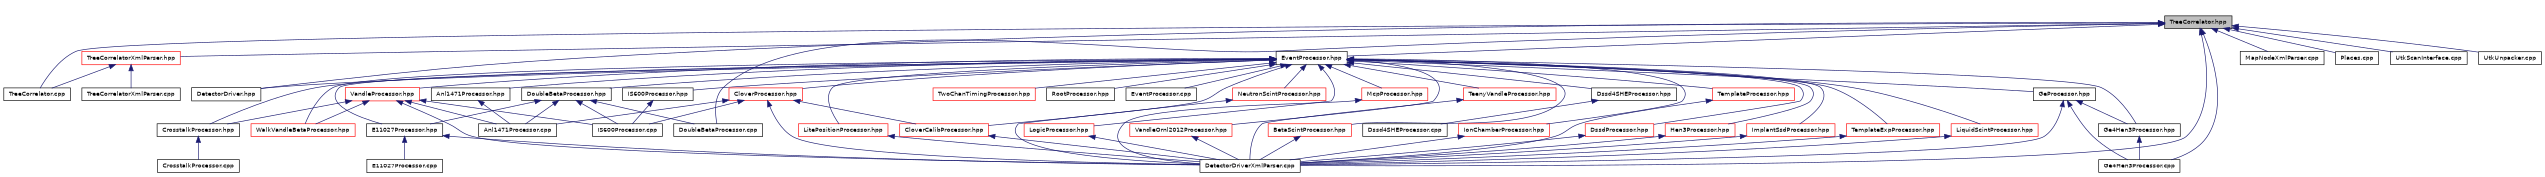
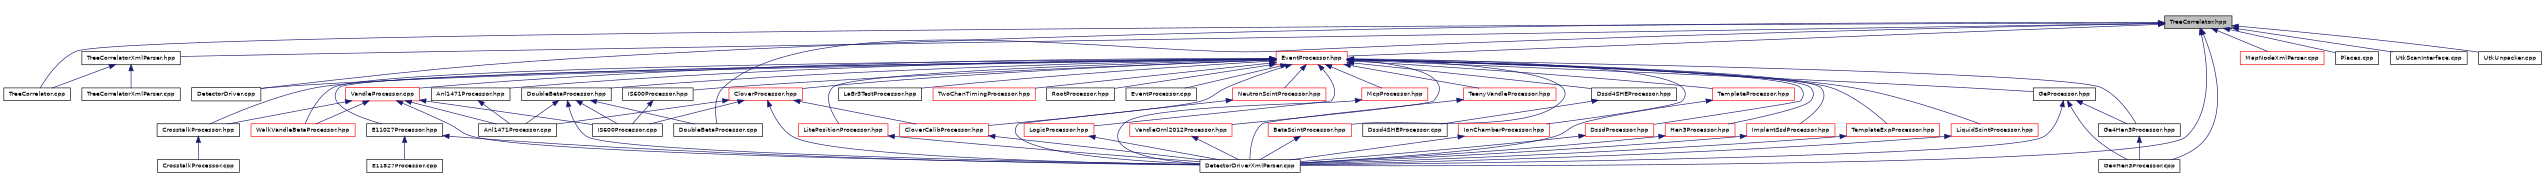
(131, 58) -> (131, 58)
(1312, 58) -> (1312, 58)
(2282, 58) -> (2282, 58)
(226, 94) -> (226, 94)
(382, 94) -> (382, 94)
none -> (880, 94)
(480, 113) -> (875, 157)
(405, 166) -> (405, 166)
